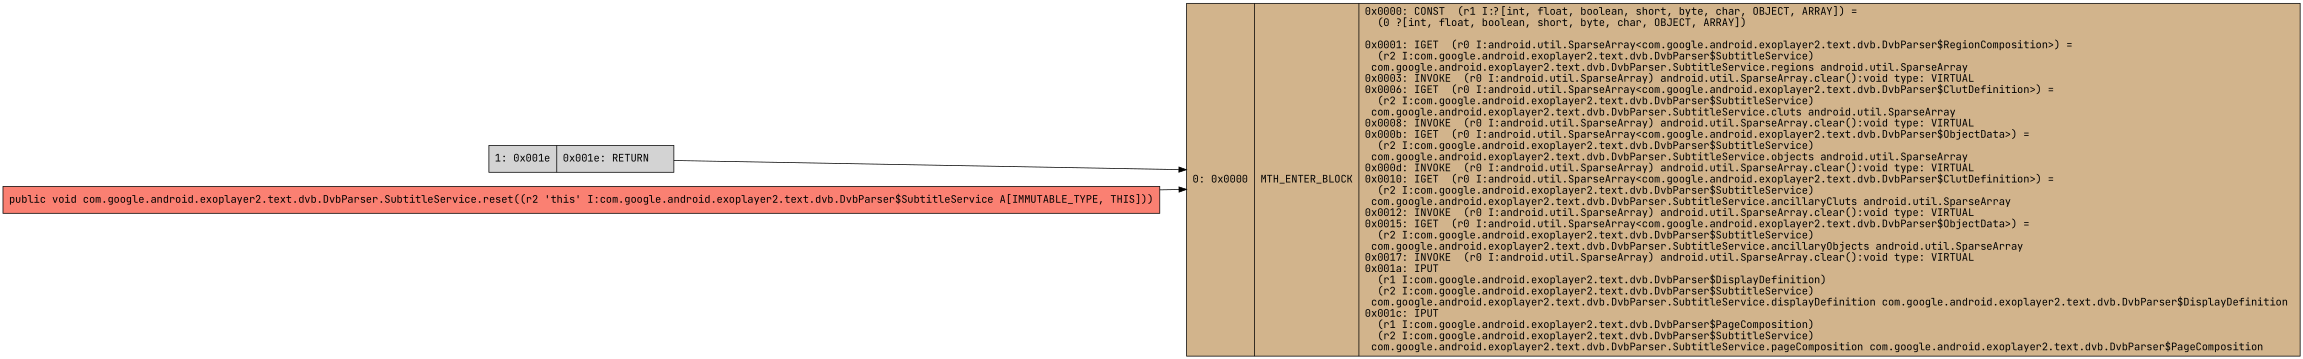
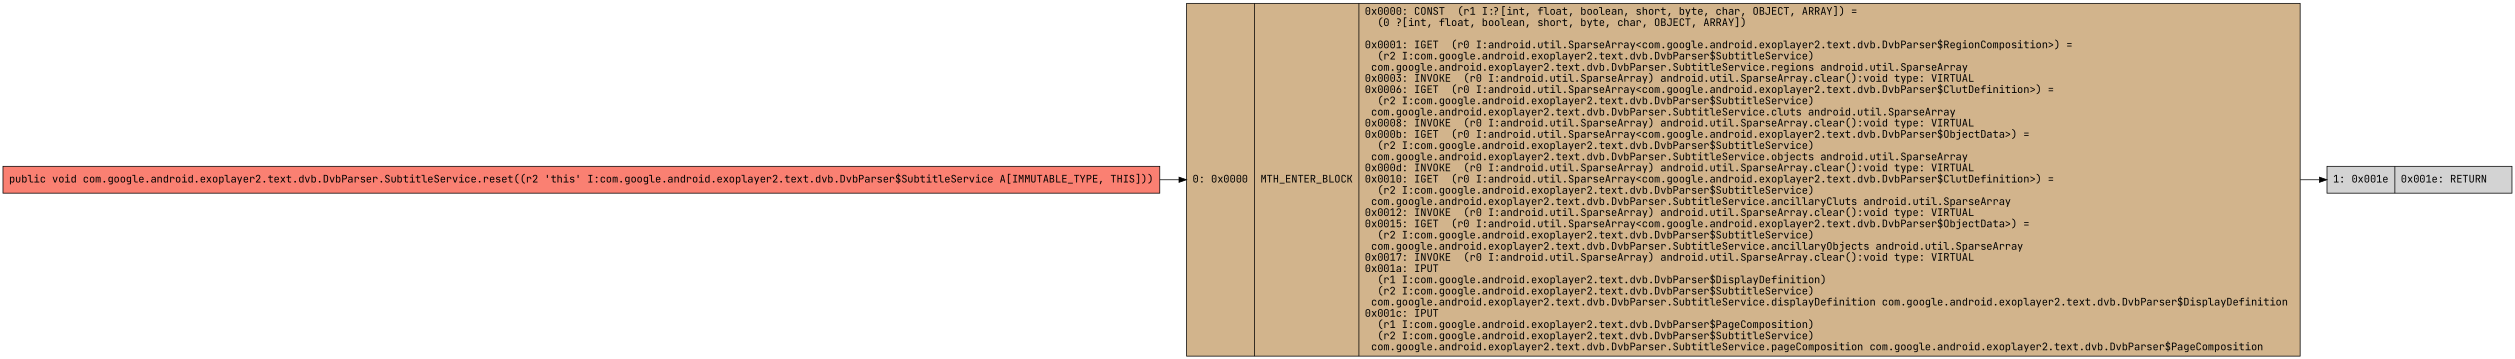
(926, 165) -> (2310, 180)
